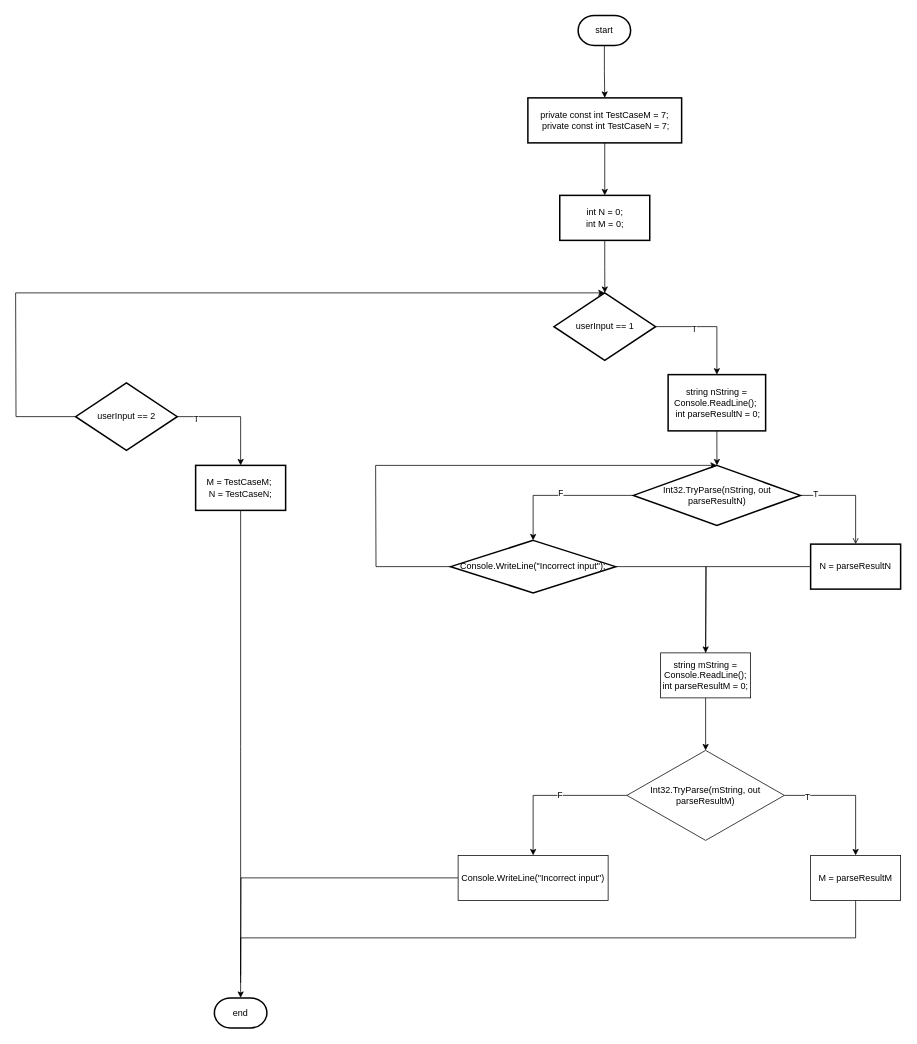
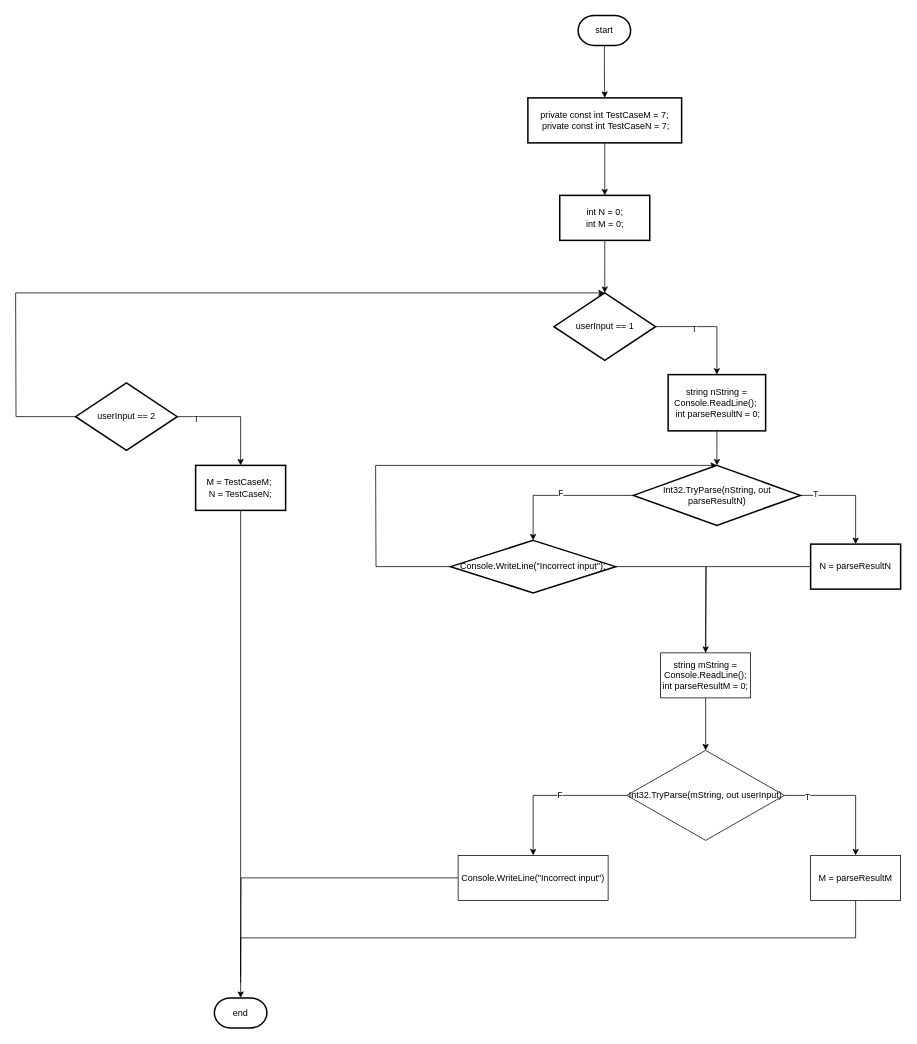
(855, 539) -> (855, 537)
(705, 795) -> (705, 795)
